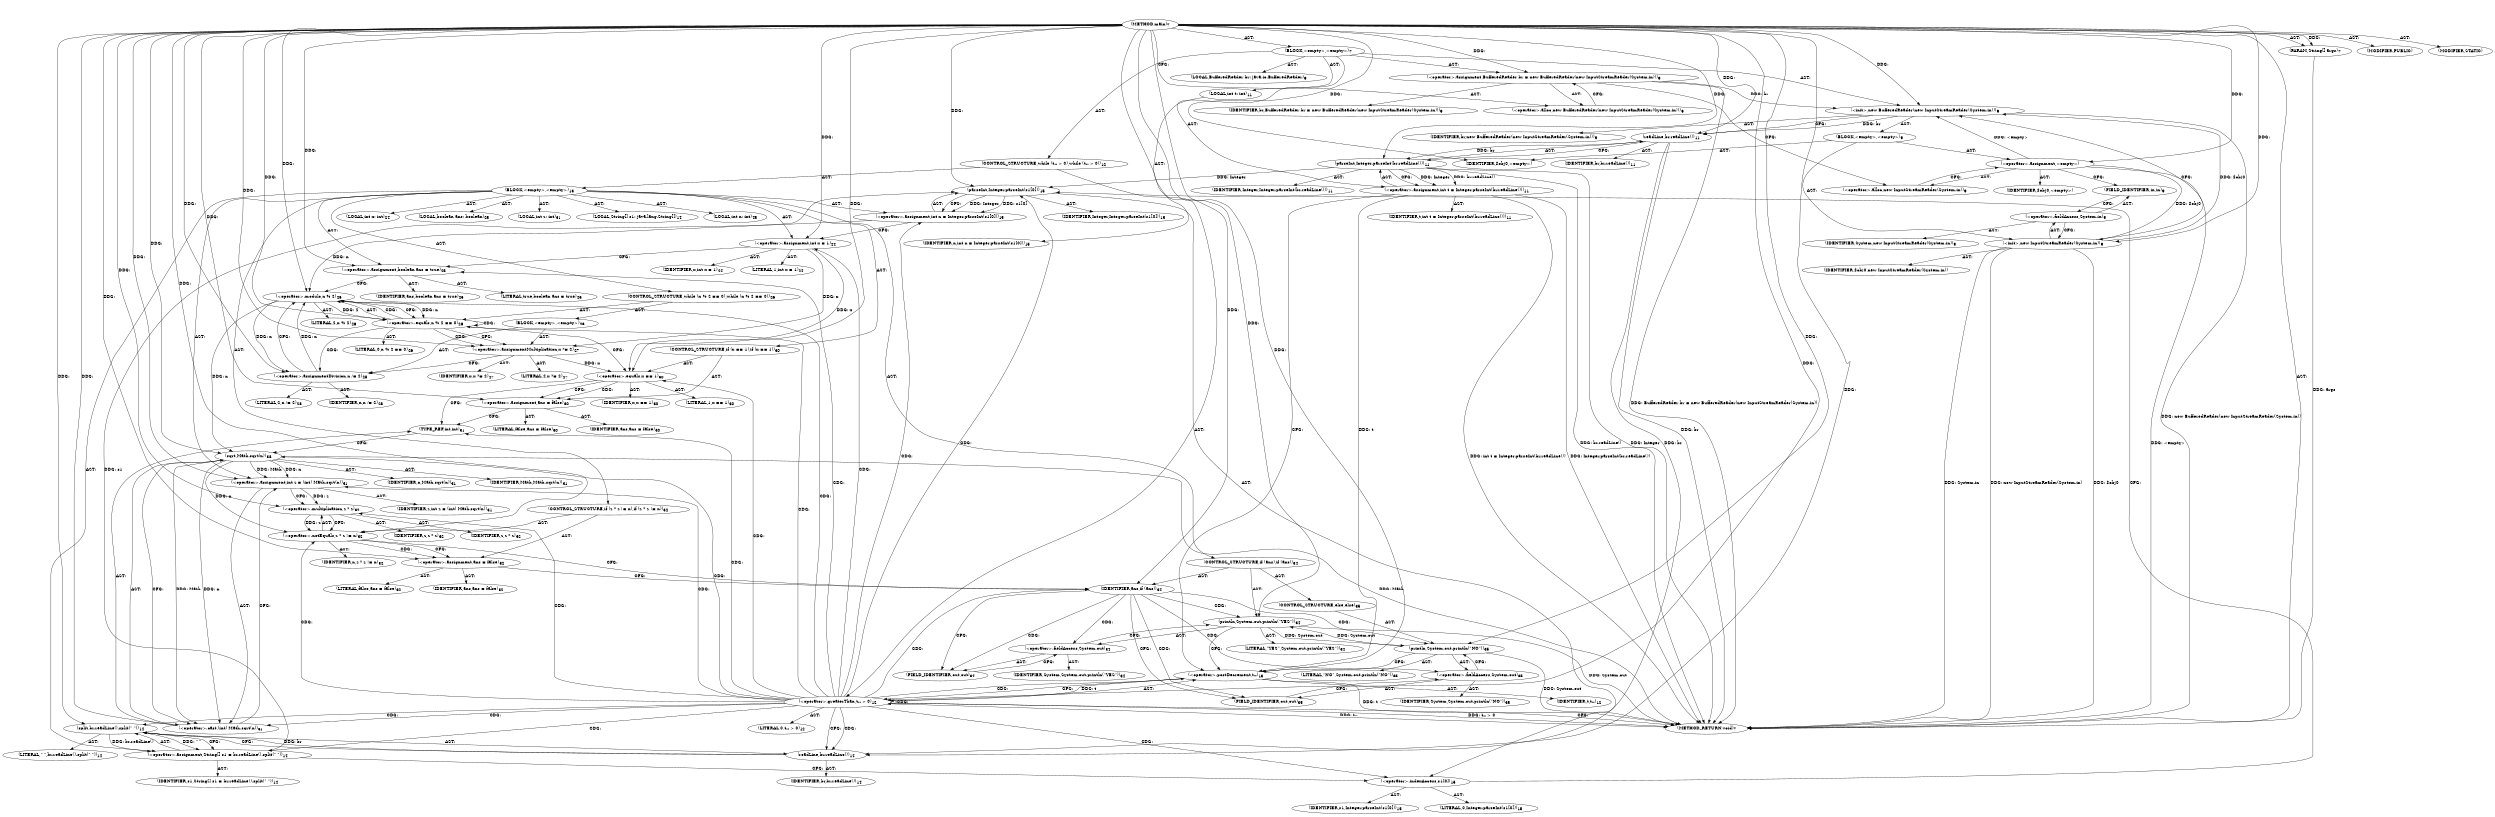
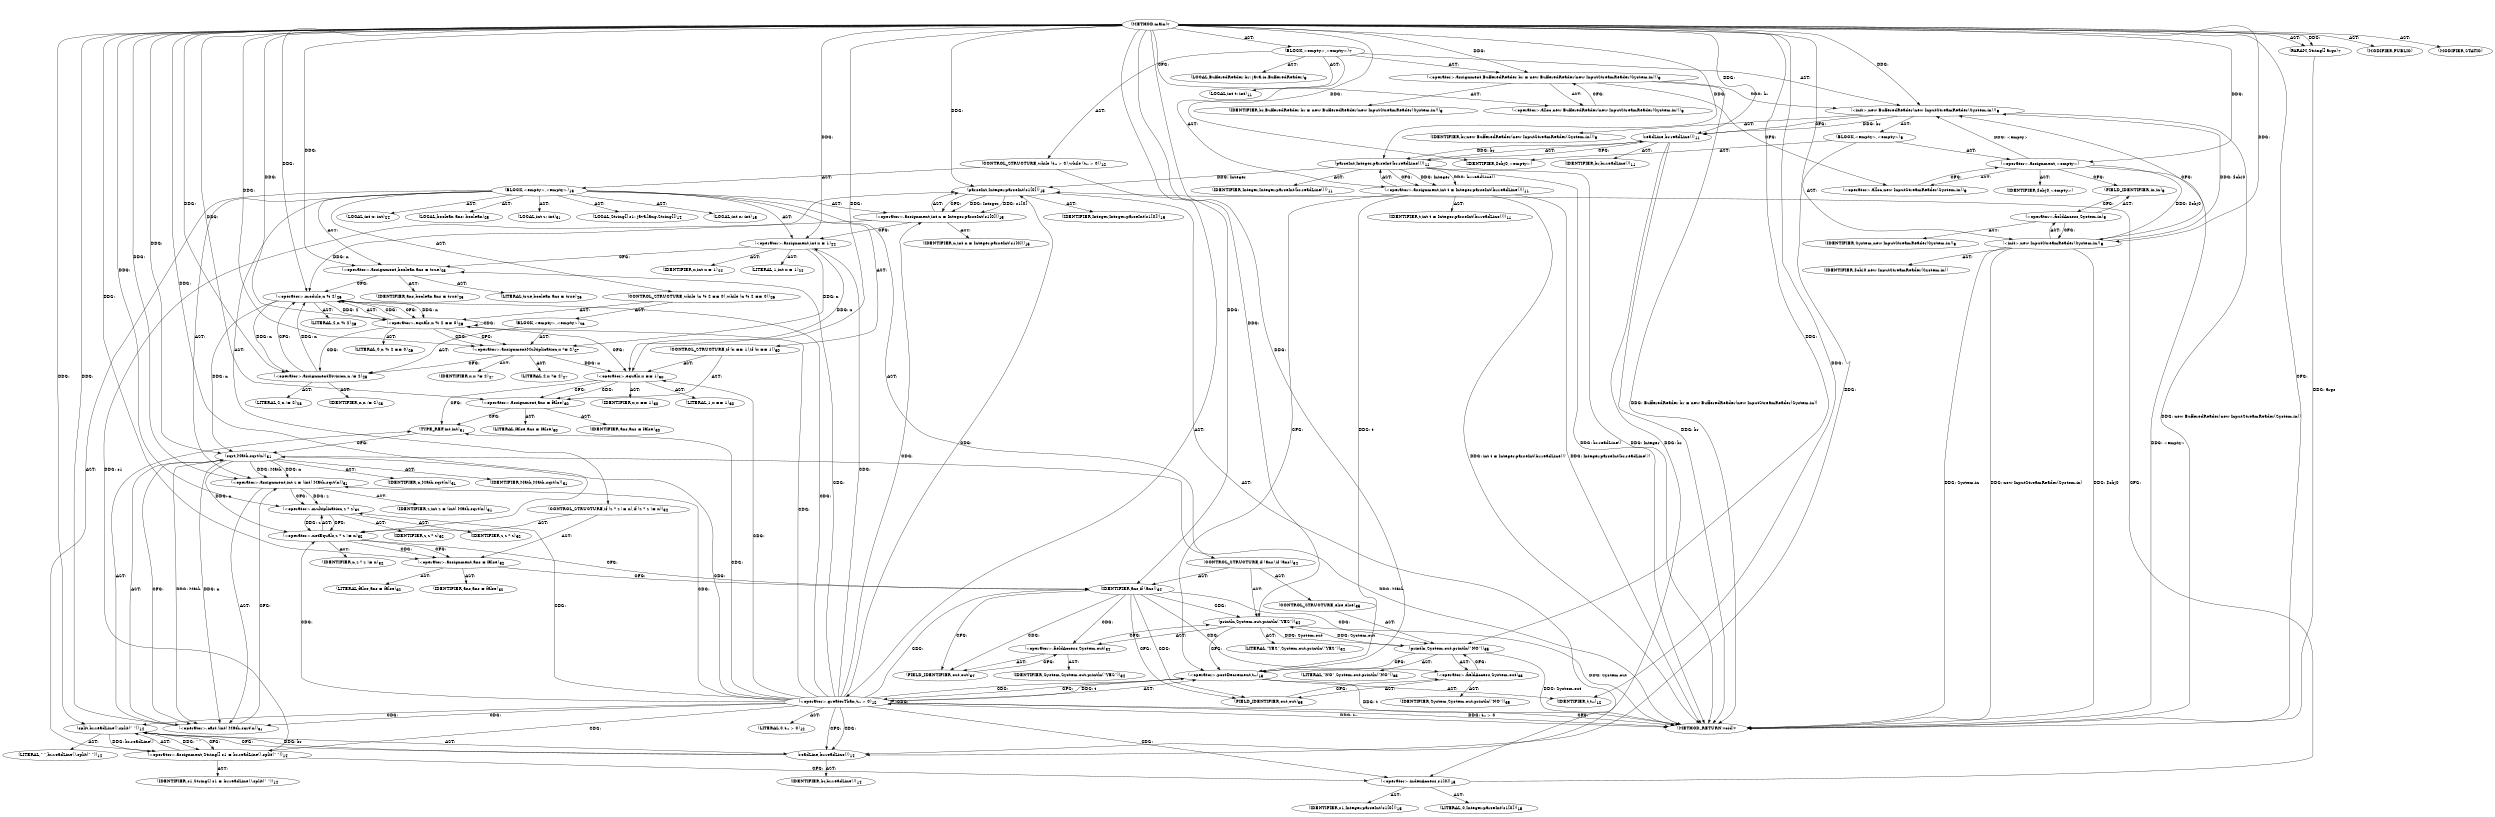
(1182, 206) -> (957, 230)
(755, 217) -> (755, 217)
(2303, 377) -> (2303, 377)
(1792, 451) -> (1789, 116)
(269, 456) -> (269, 456)
